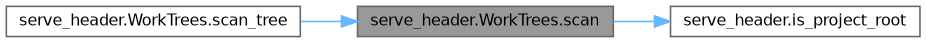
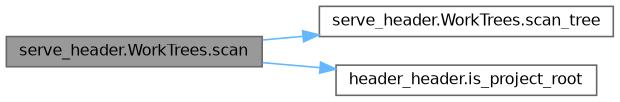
(321, 21) -> (283, 38)
(795, 21) -> (466, 80)
